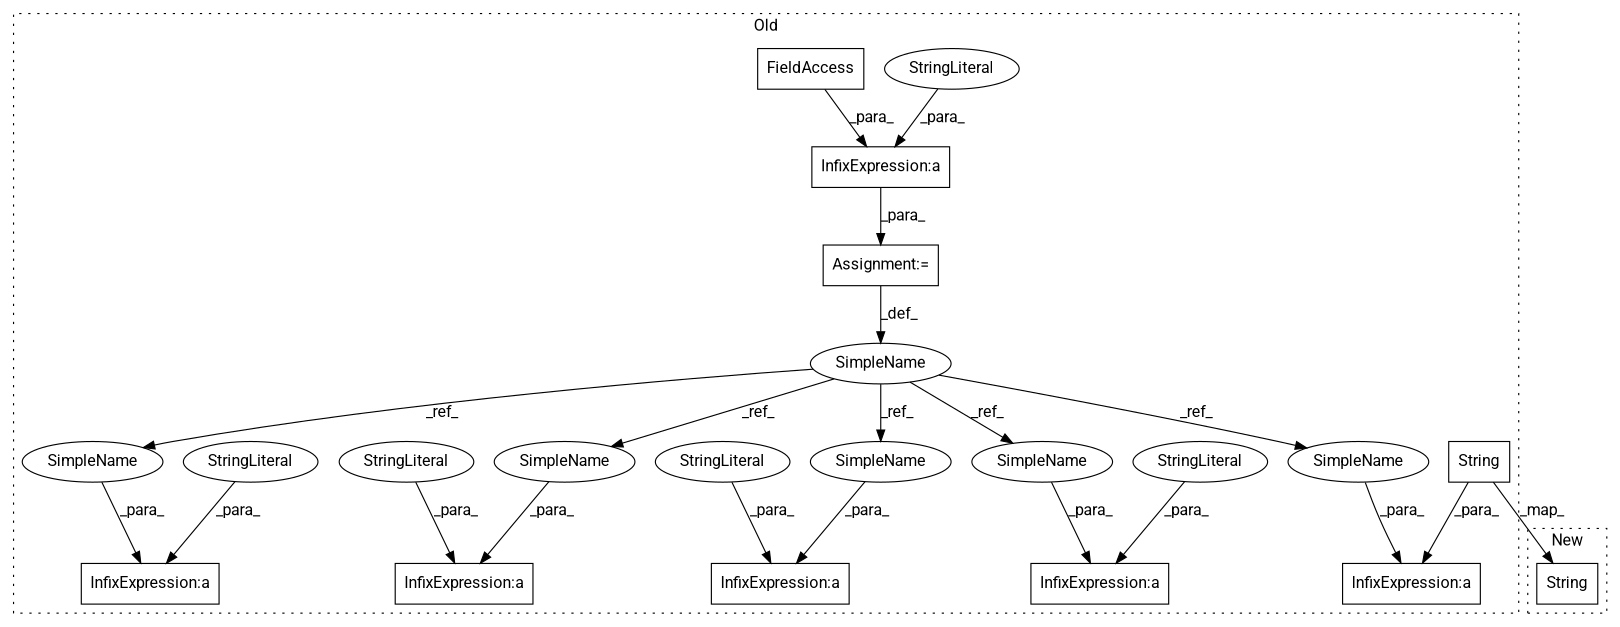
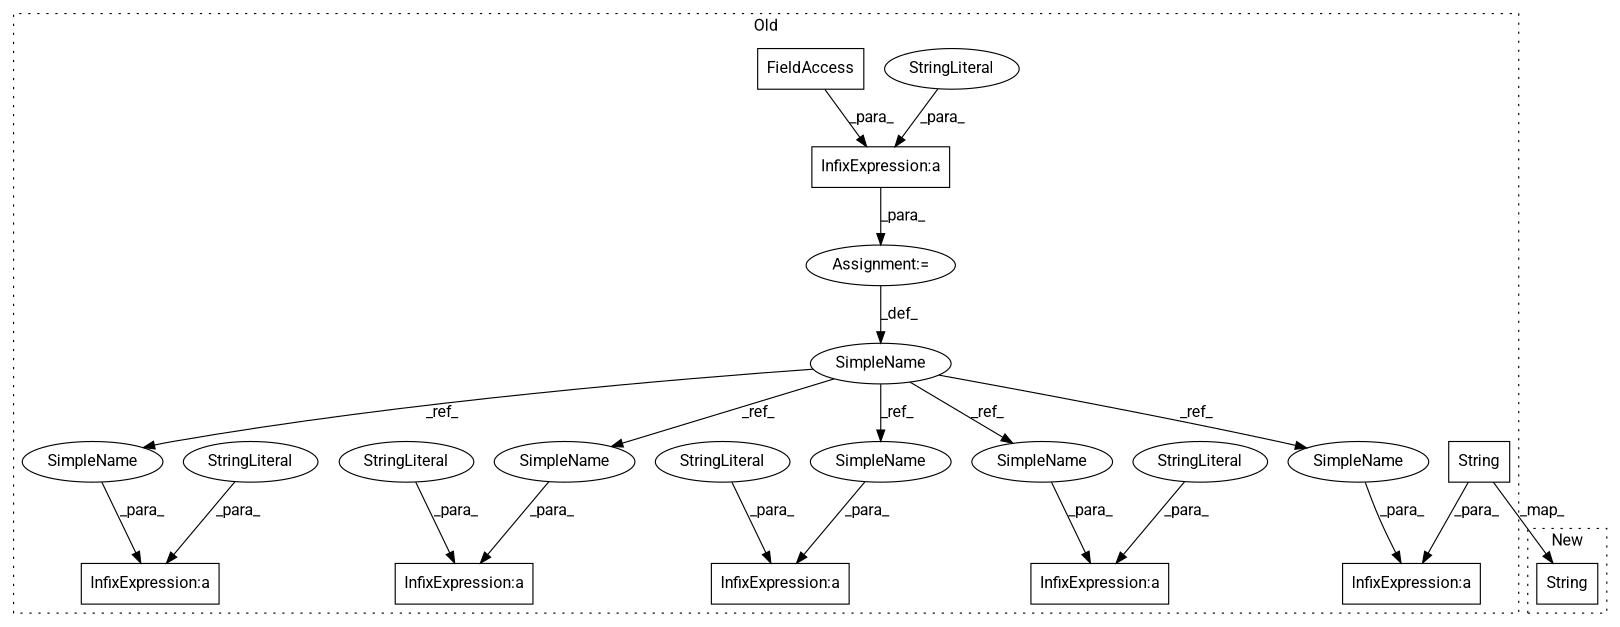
(881, 265) -> (881, 265)
